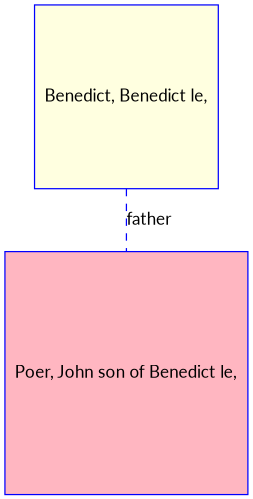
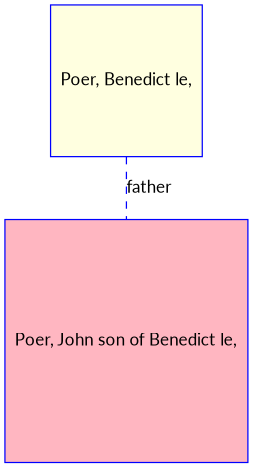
(126, 97) -> (126, 81)
